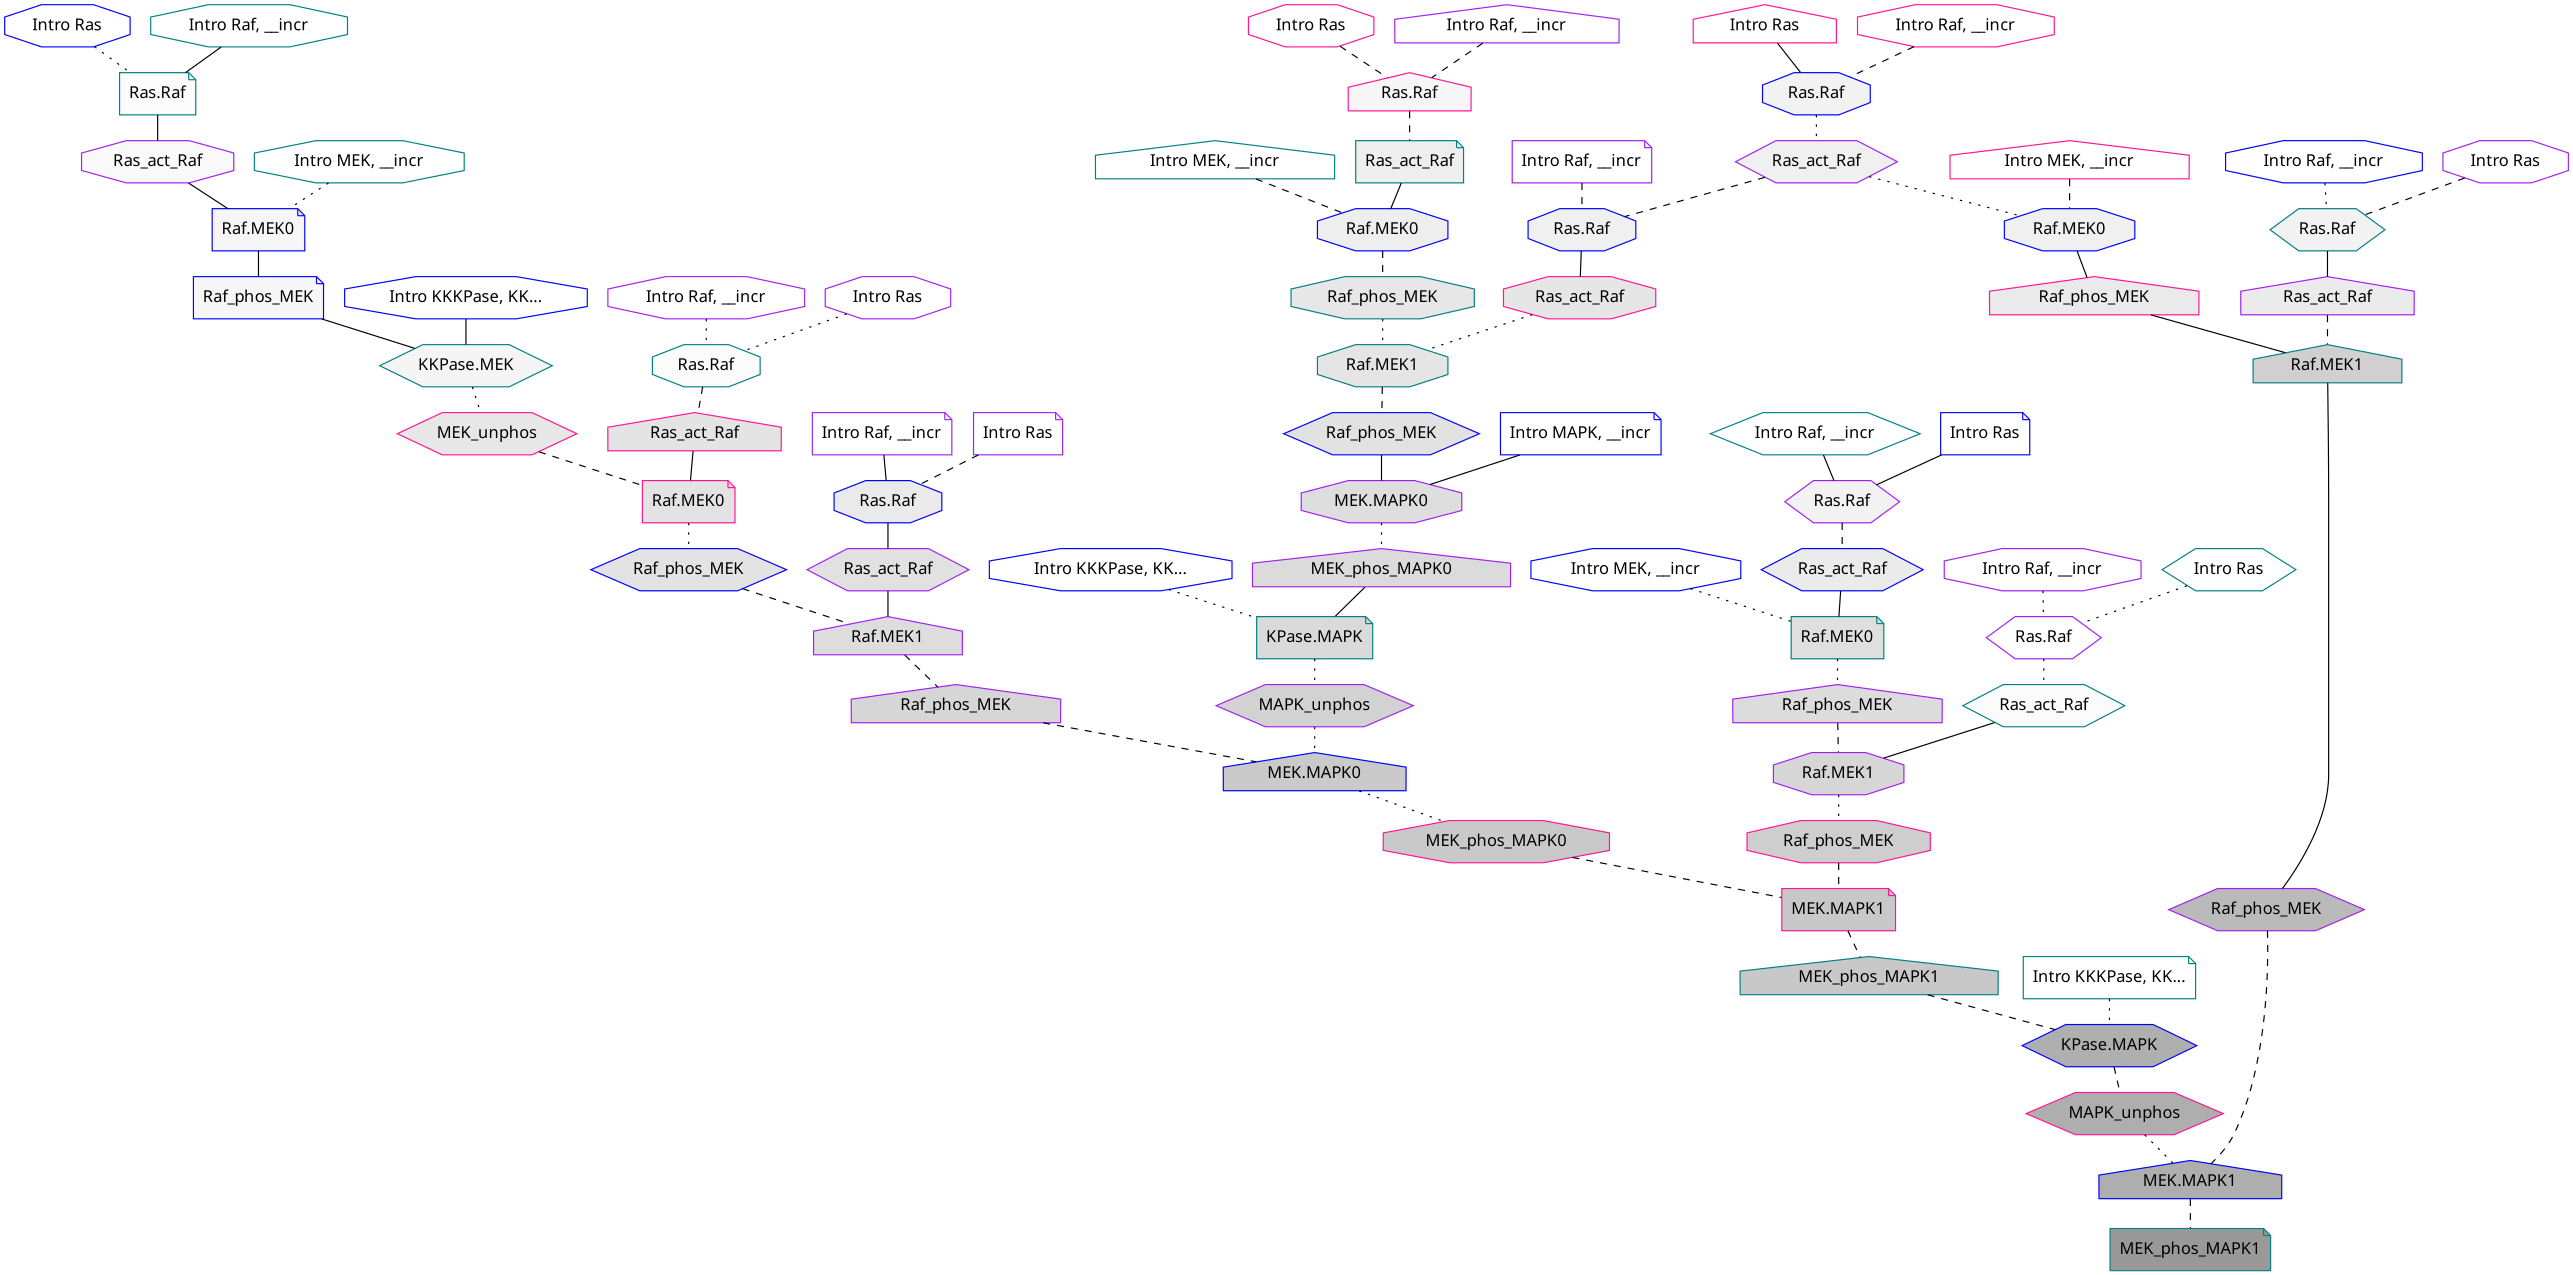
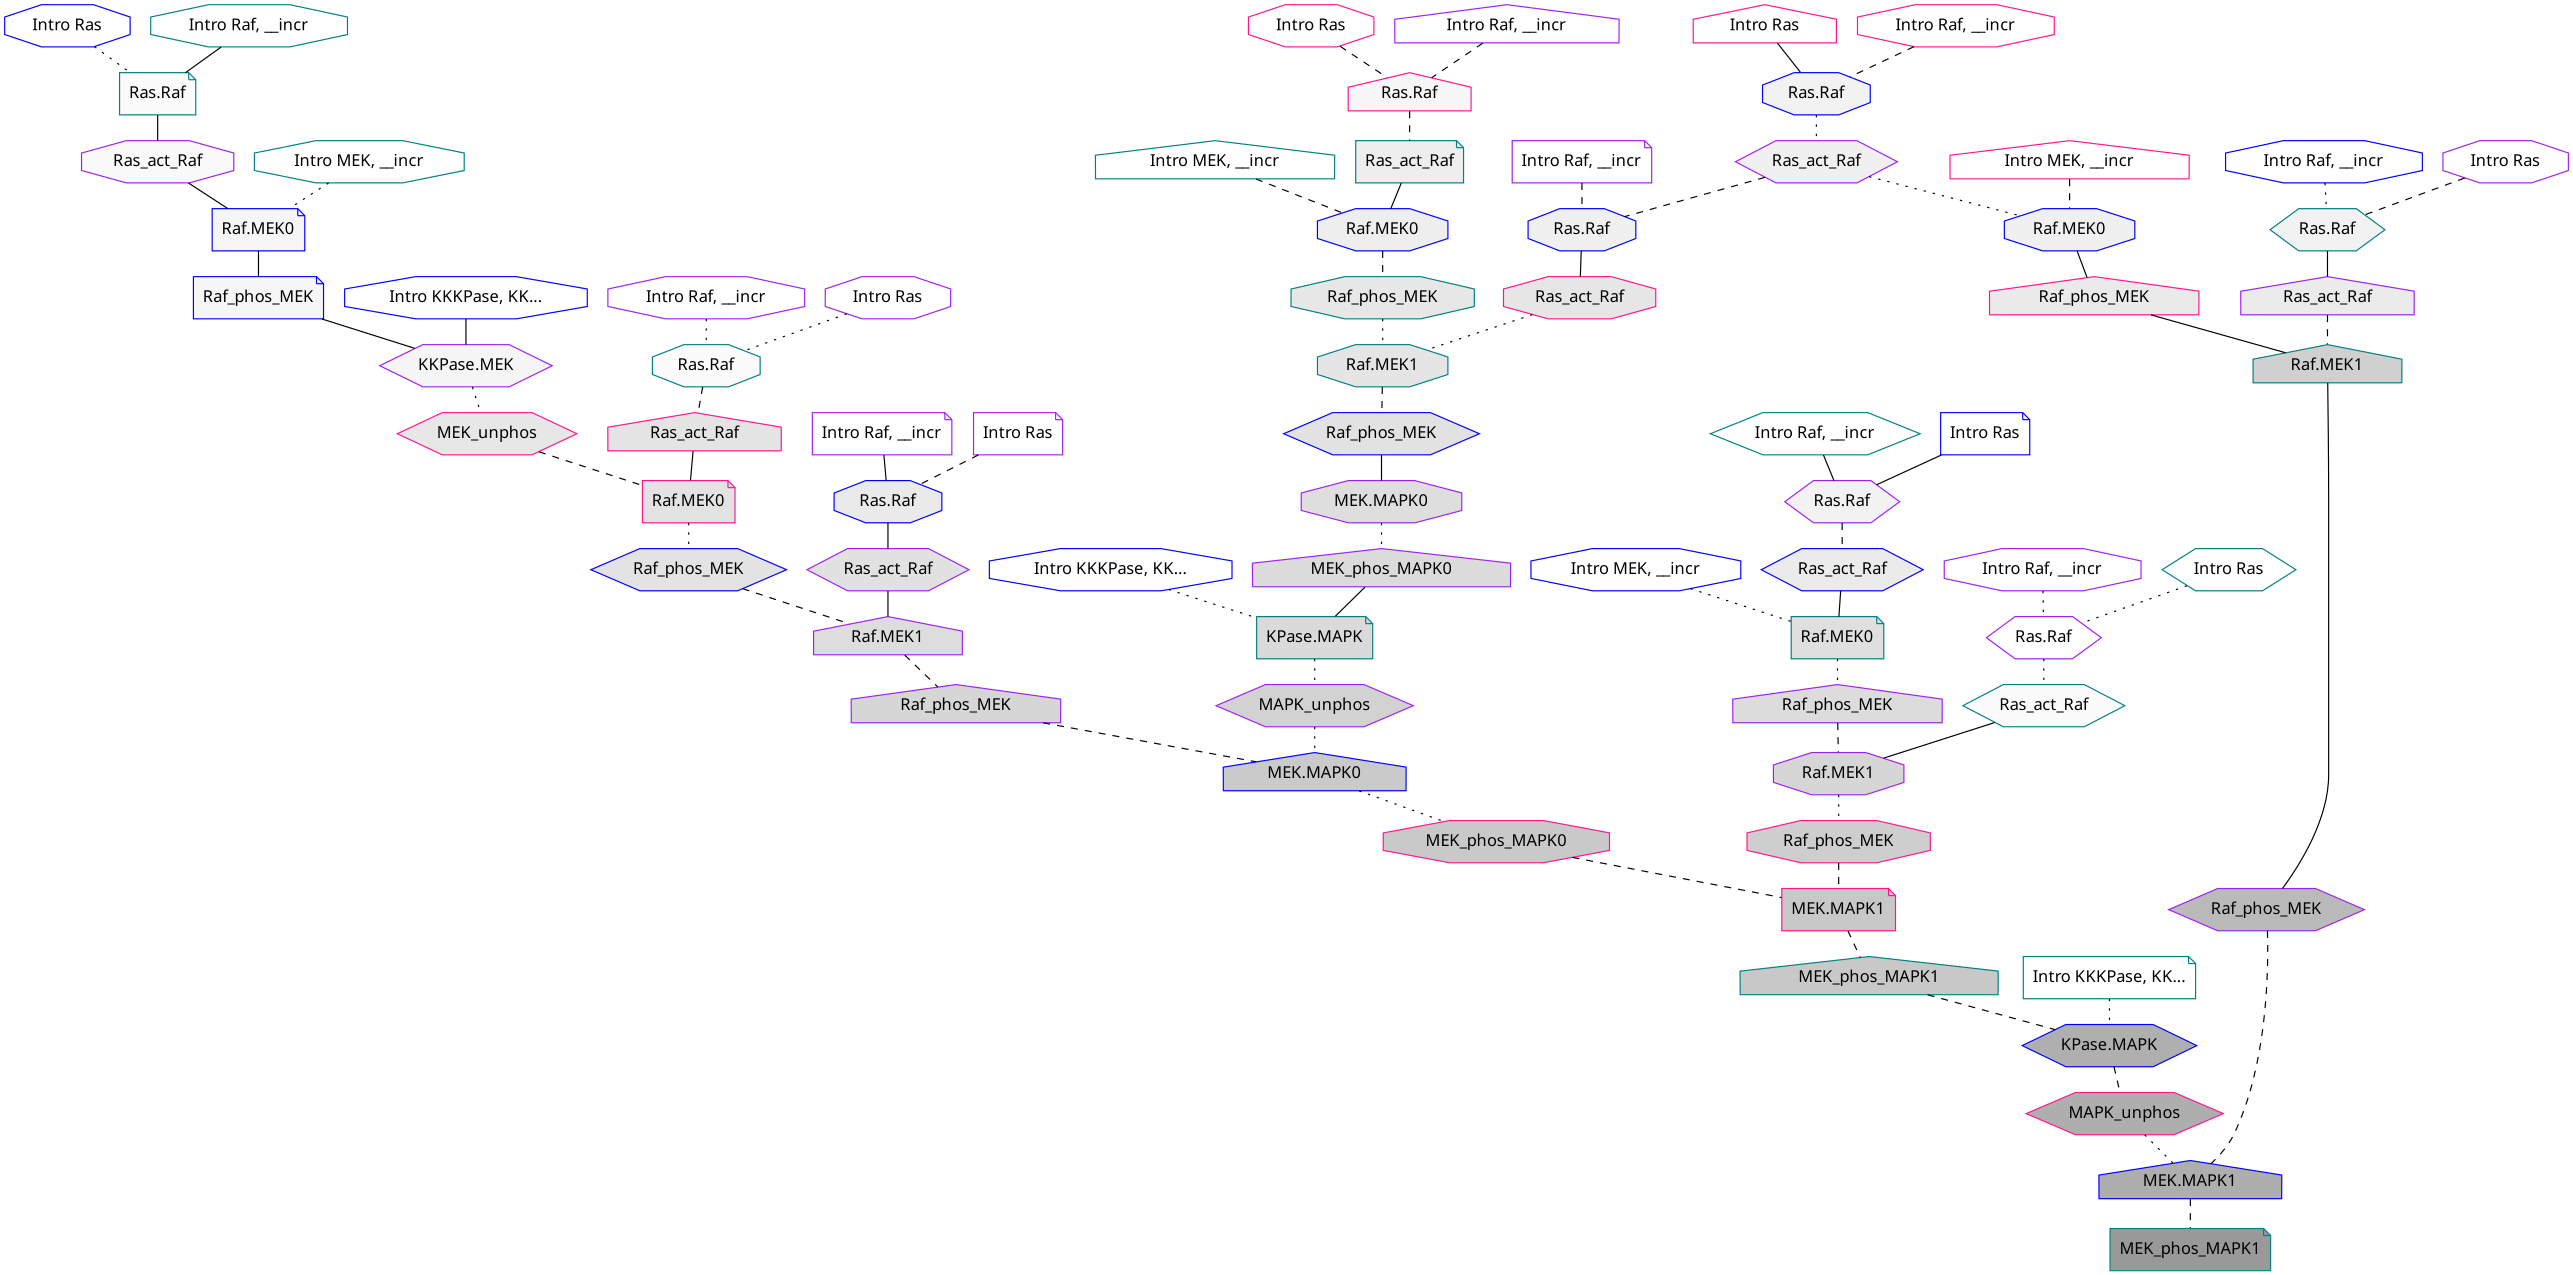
(466, 366) -> (466, 366)
(1581, 434) -> none
